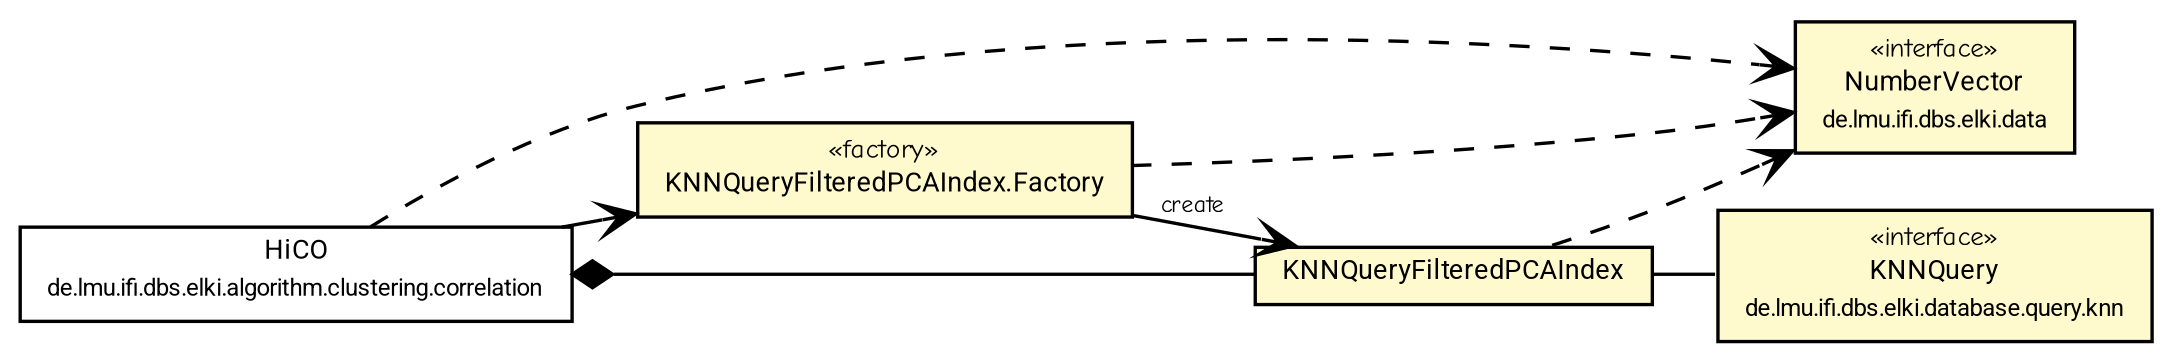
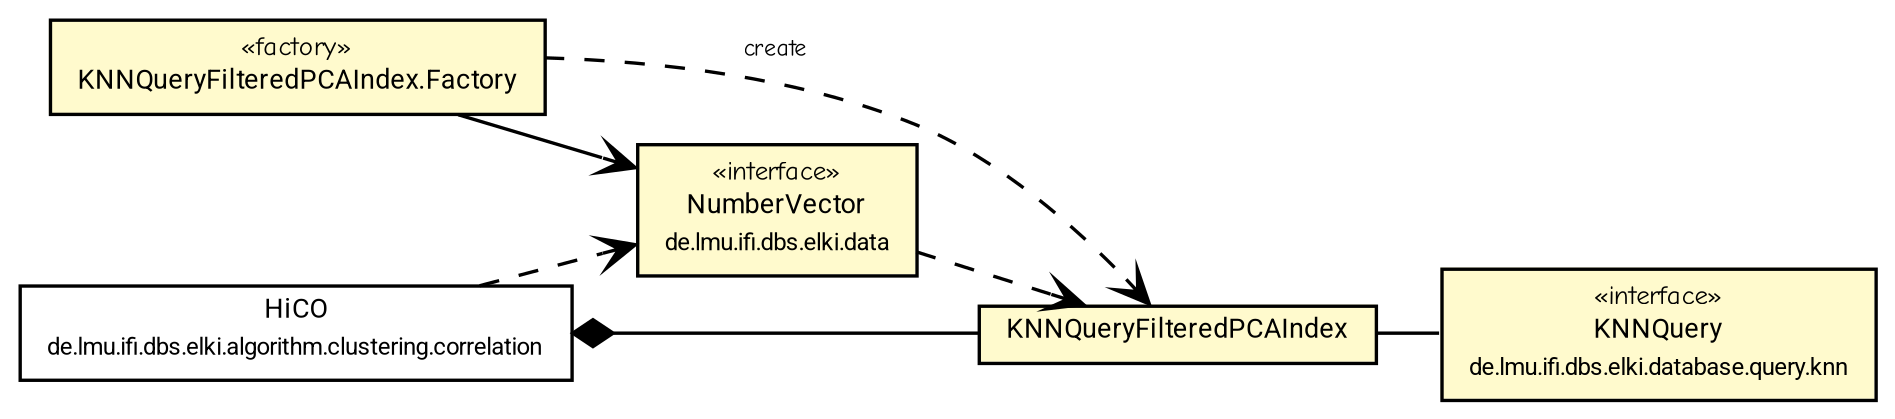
(1446, 151) -> (530, 136)
(1658, 208) -> (983, 273)
(582, 224) -> none
(1197, 227) -> (861, 105)
